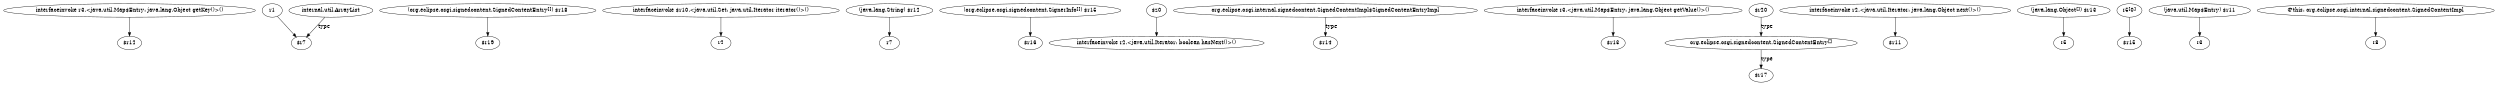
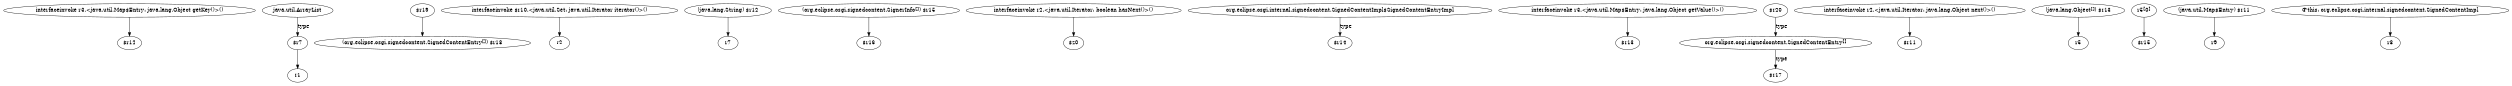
(331, 10) -> (298, 10)
(286, 25) -> (298, 57)
(488, 25) -> (422, 25)
(1157, 25) -> (1074, 25)
(2200, 43) -> (2214, 43)
